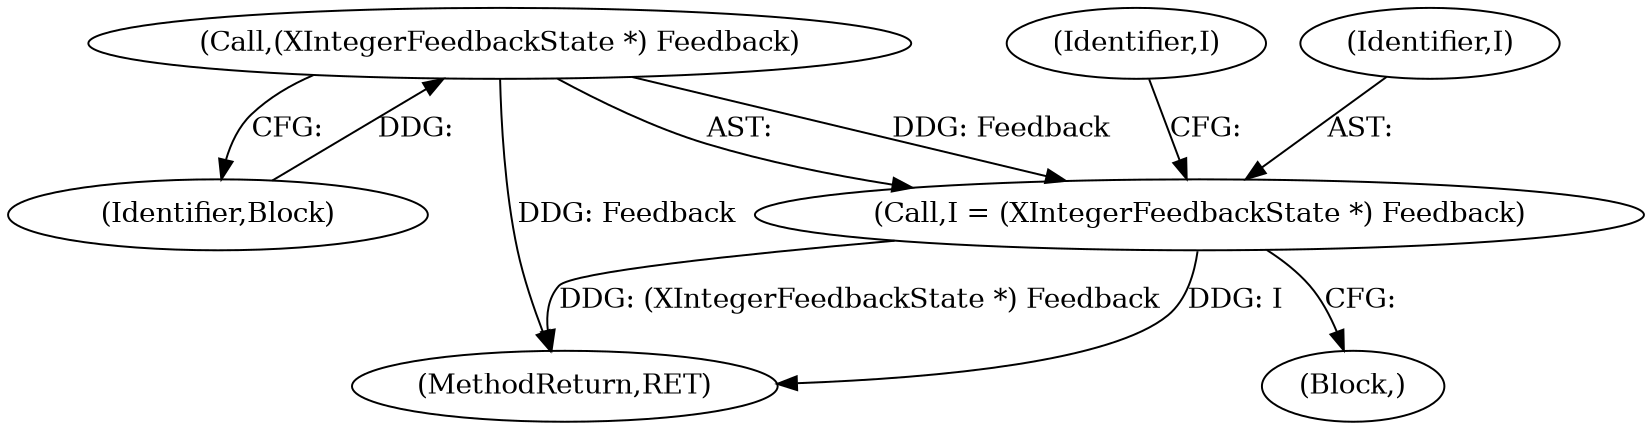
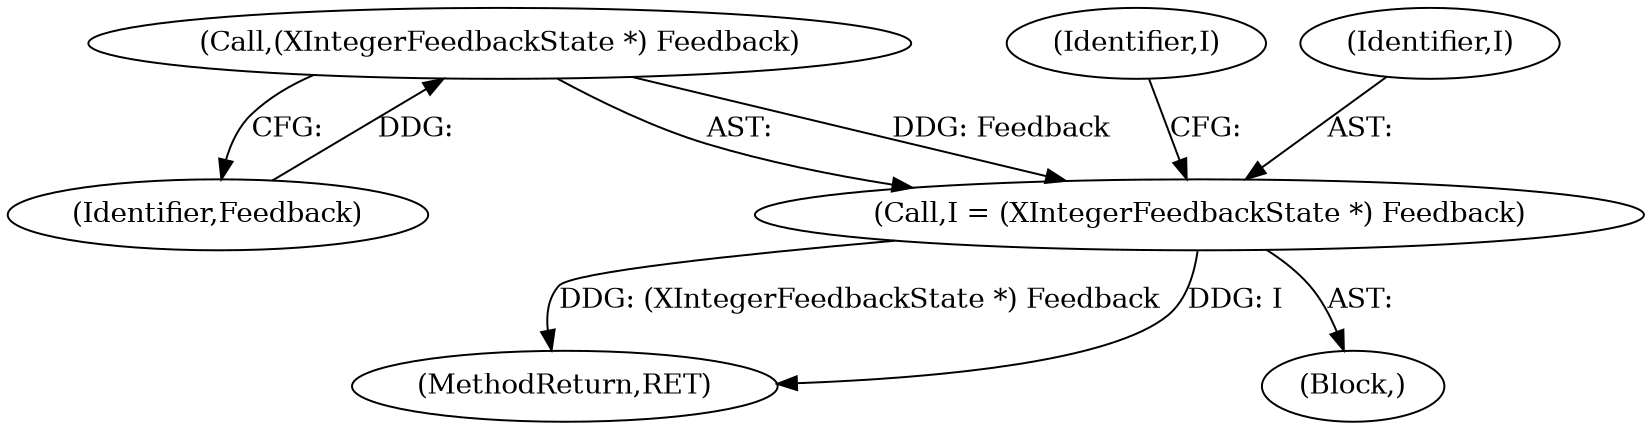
(510, 208) -> none
(218, 215) -> (218, 215)
(1365, 301) -> (1365, 301)
